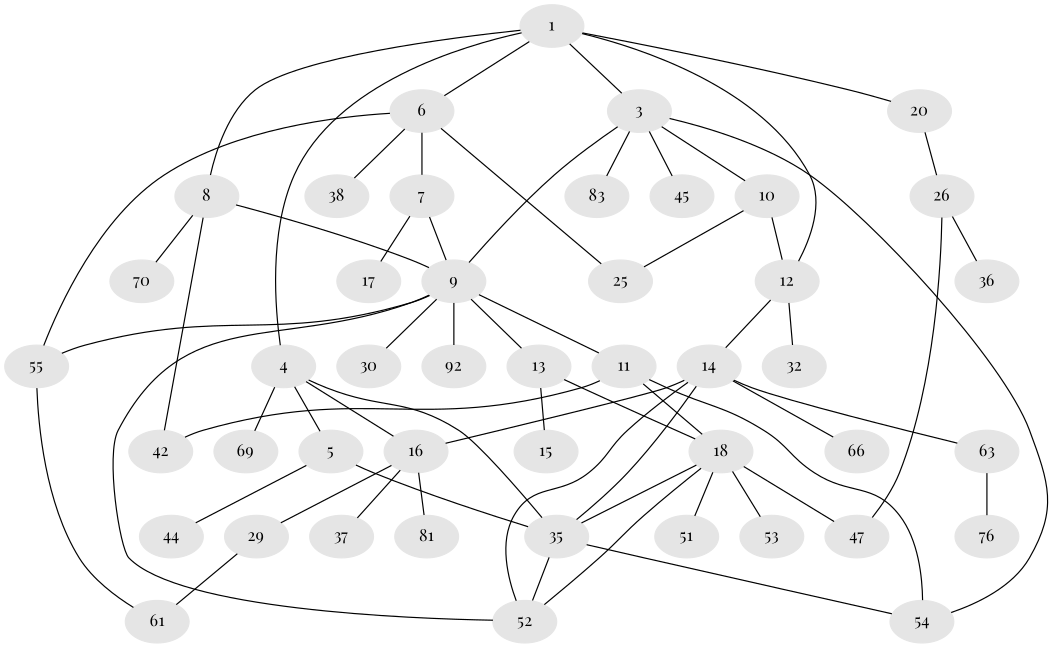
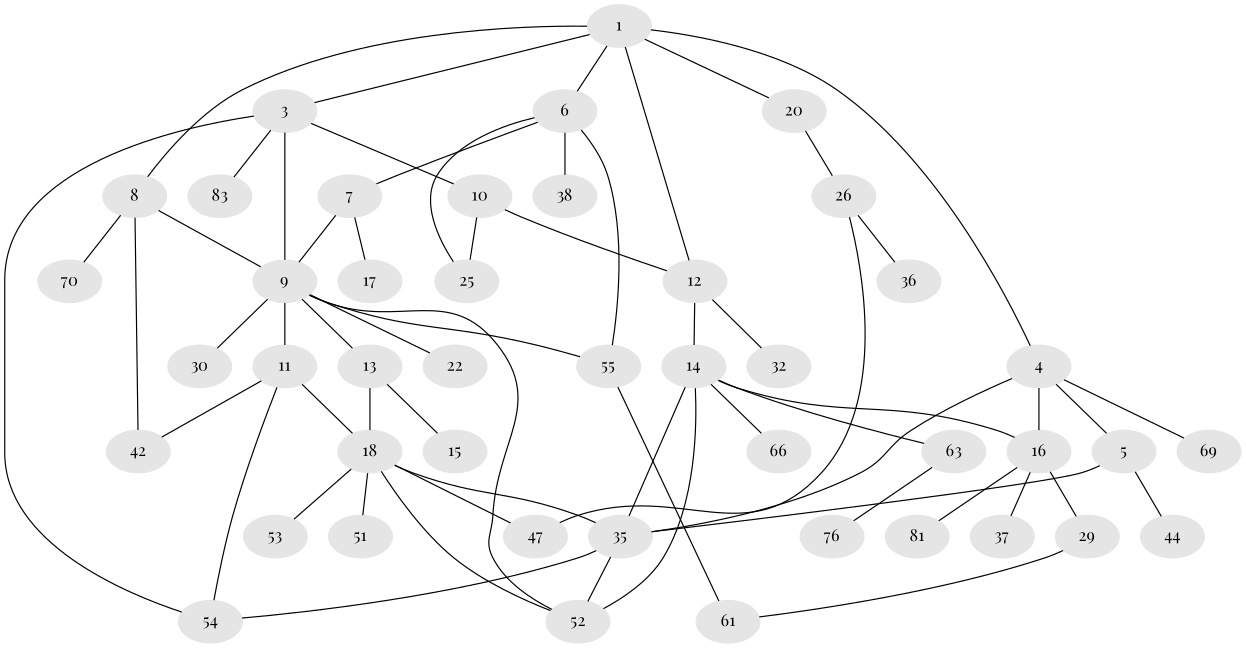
(682, 196) -> none
(454, 366) -> (455, 366)
